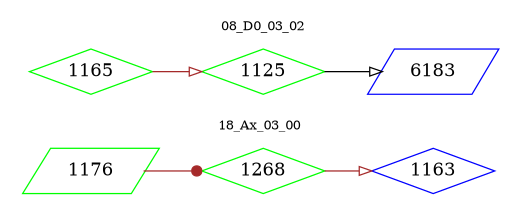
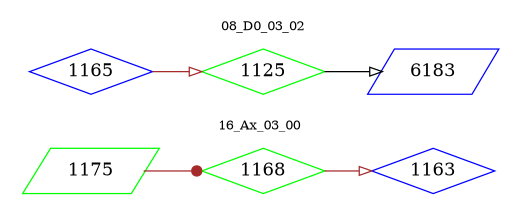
(91, 72) -> (91, 72)
(260, 126) -> (260, 126)
(91, 171) -> (91, 171)
(263, 171) -> (263, 171)
